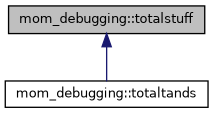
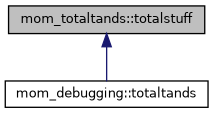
(107, 20) -> (107, 20)
